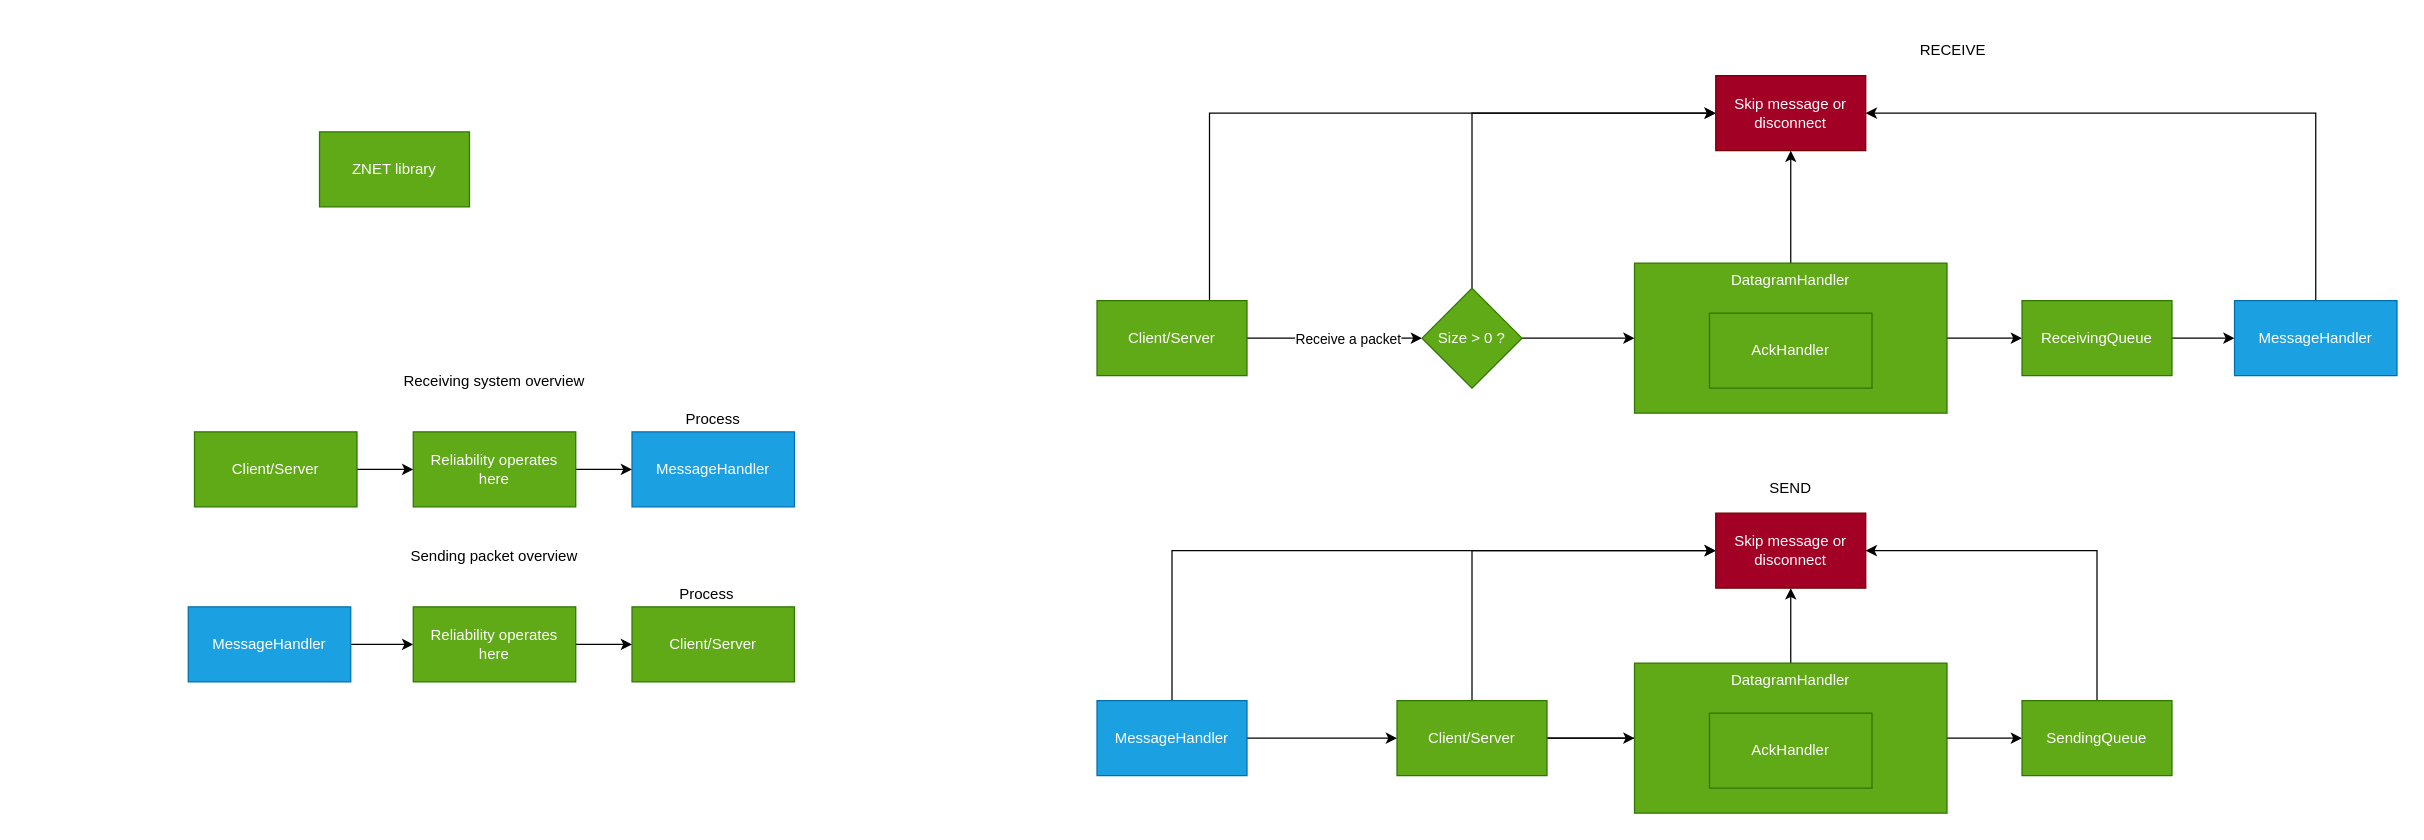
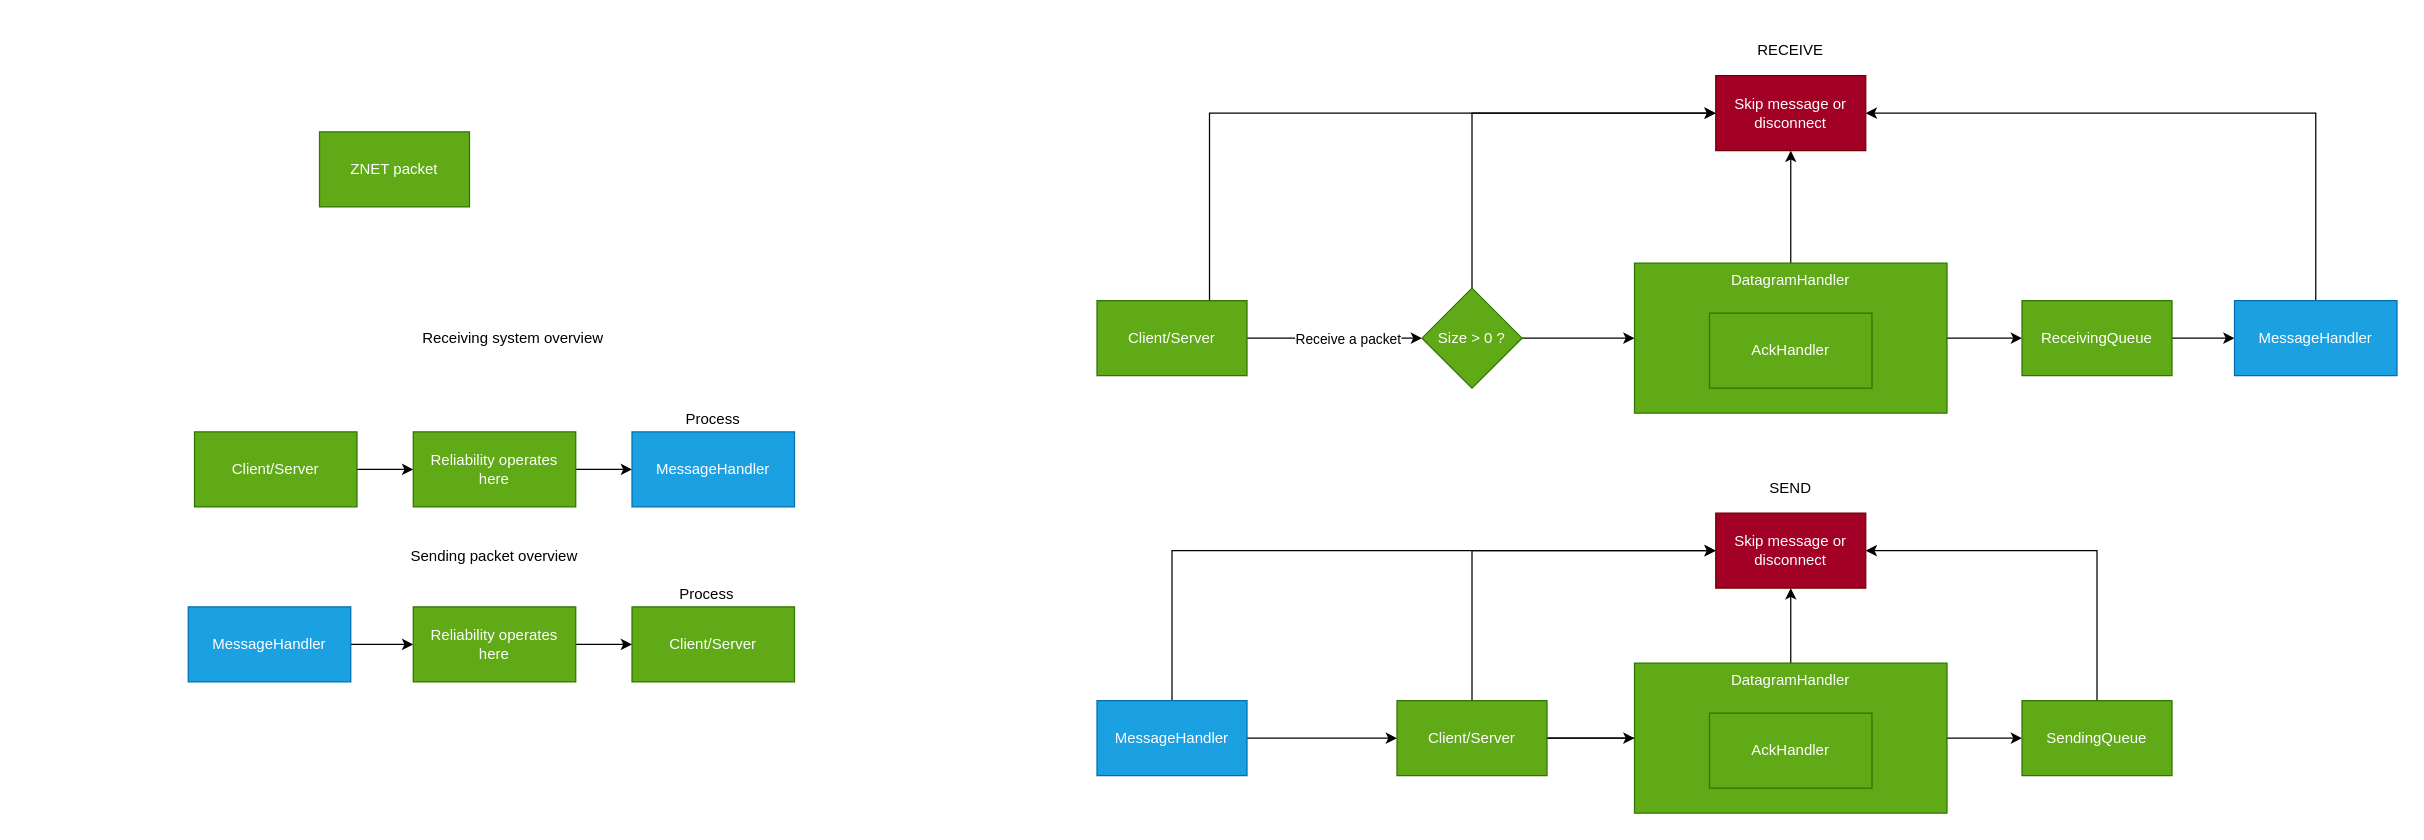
(1953, 51) -> (1791, 51)
(394, 169) -> (394, 169)
(494, 382) -> (513, 338)
